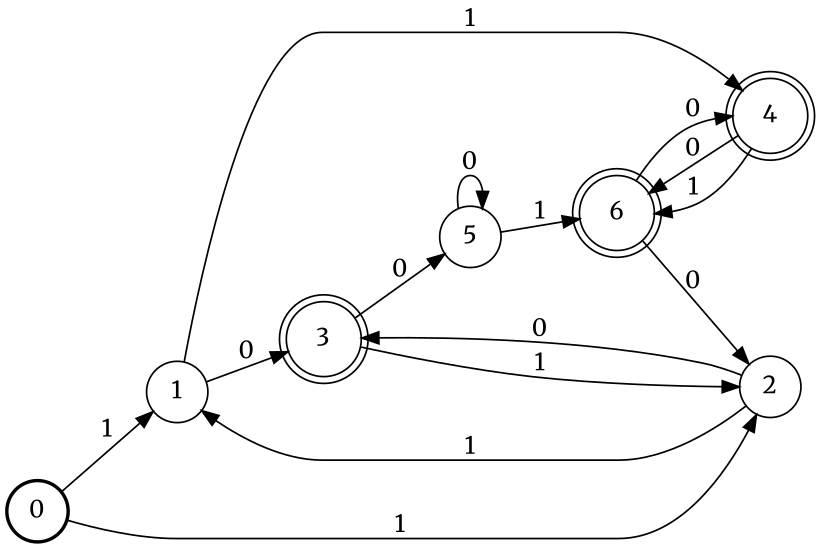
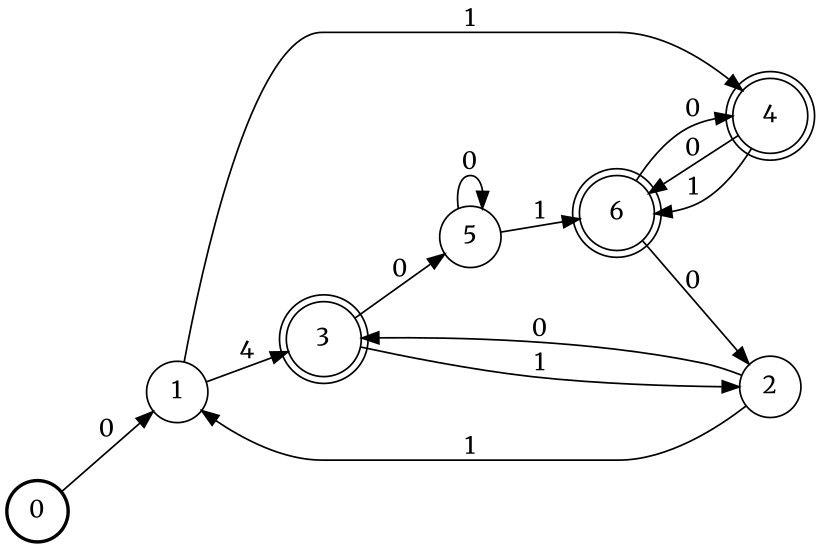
(247, 352) -> (247, 352)
(107, 430) -> (107, 430)
(431, 539) -> none
